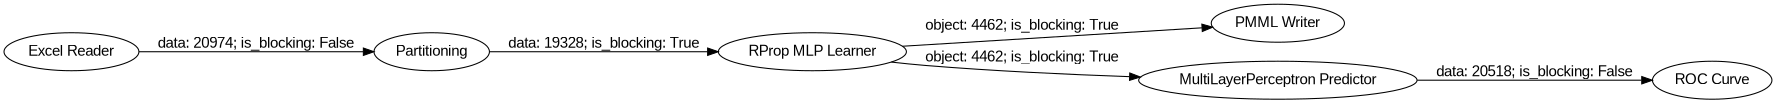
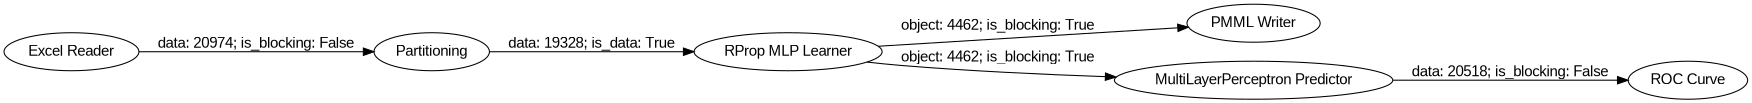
(604, 44) -> (592, 44)
